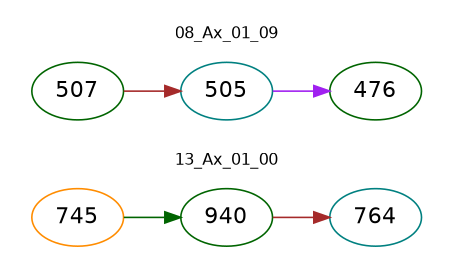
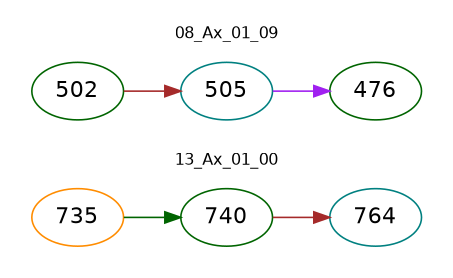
(78, 91) -> (78, 91)
(78, 217) -> (78, 217)
(227, 217) -> (227, 217)
